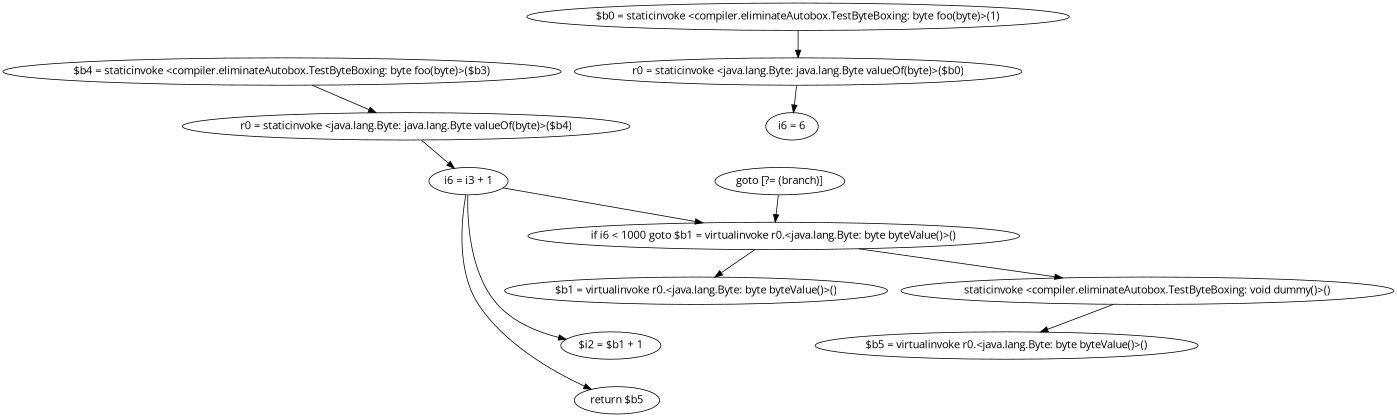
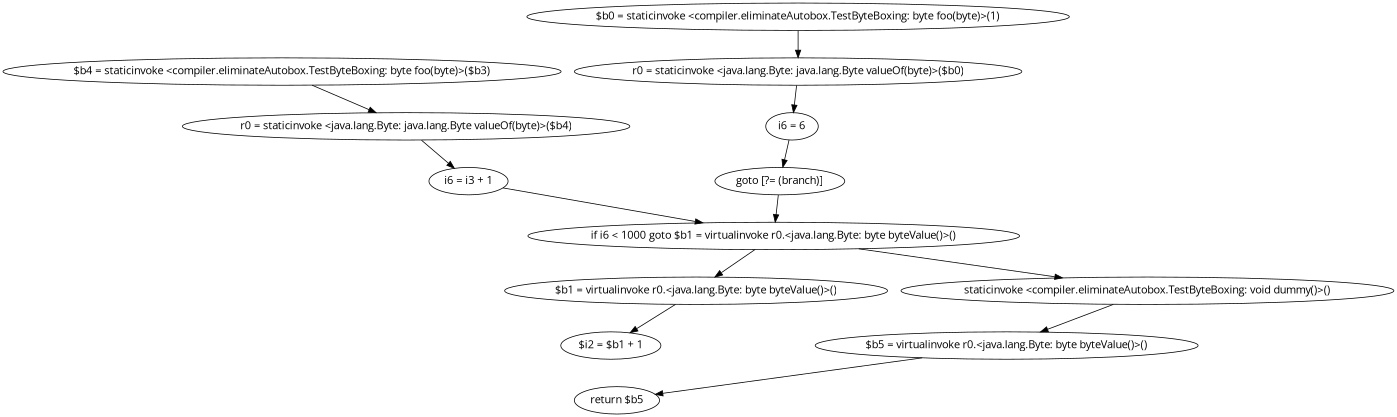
none -> (787, 150)
(485, 286) -> (656, 316)
(485, 314) -> (792, 376)
